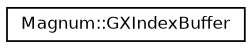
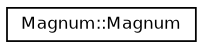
(126, 24) -> (101, 24)
